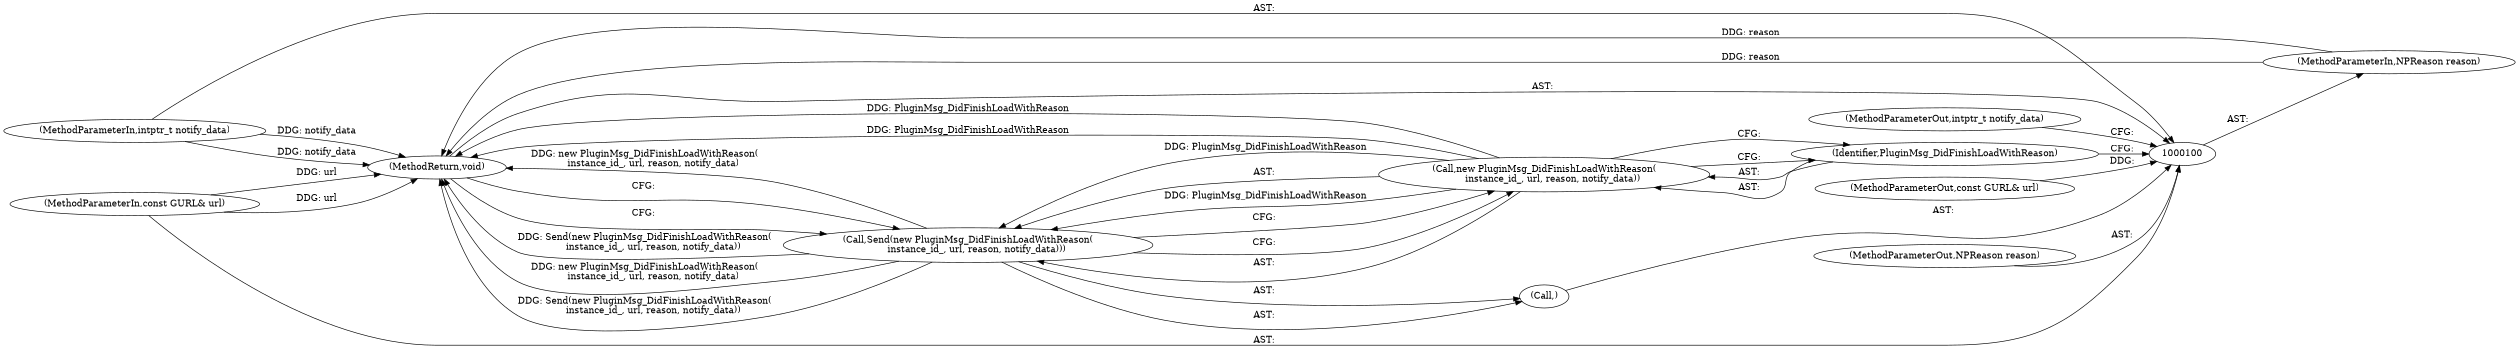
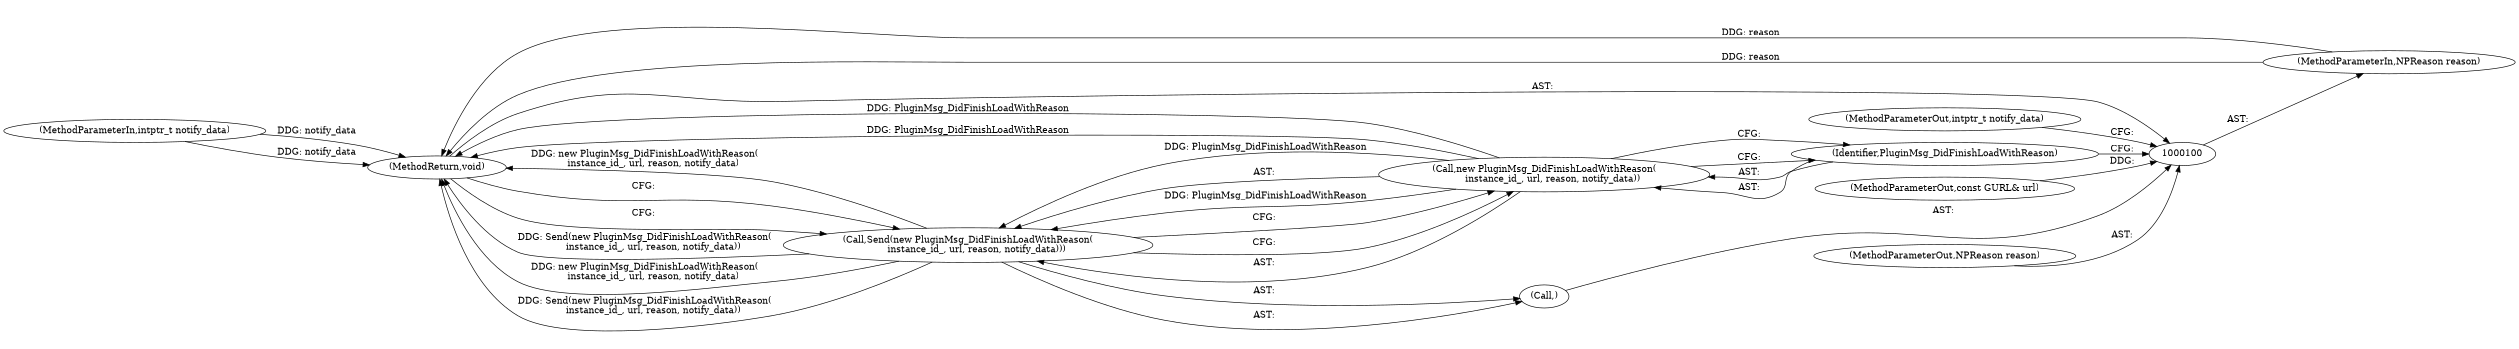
(1170, 13) -> none
(135, 204) -> none
